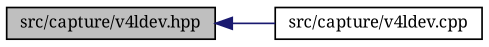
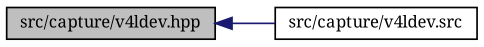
(379, 23) -> (376, 23)
